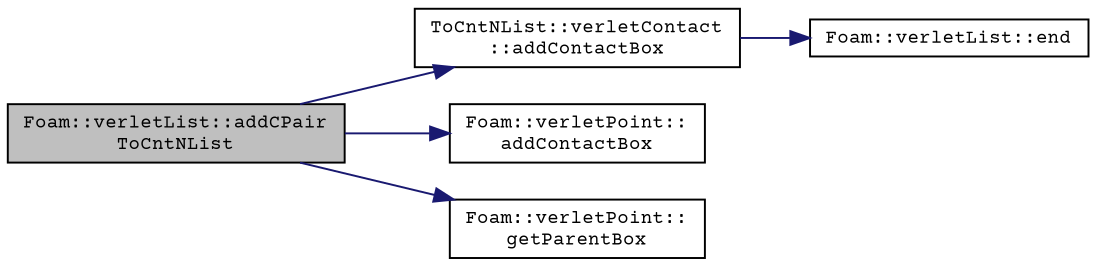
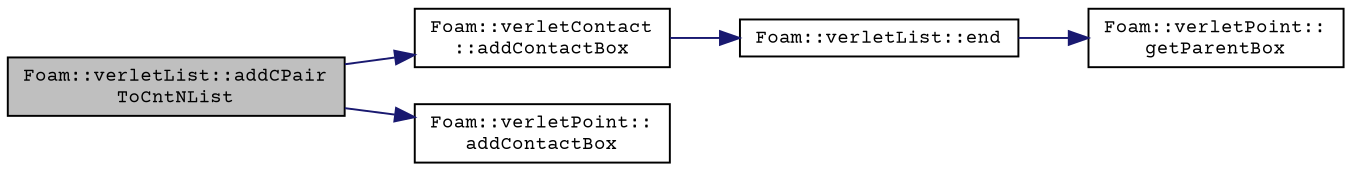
(577, 38) -> (542, 38)
(367, 179) -> (1043, 38)
